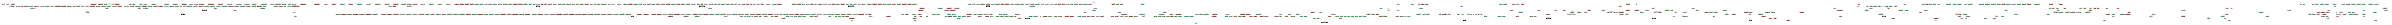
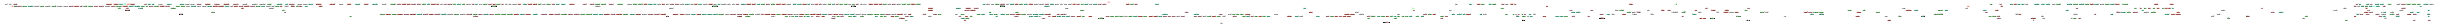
(654, 14) -> none
(1126, 16) -> (1209, 16)
